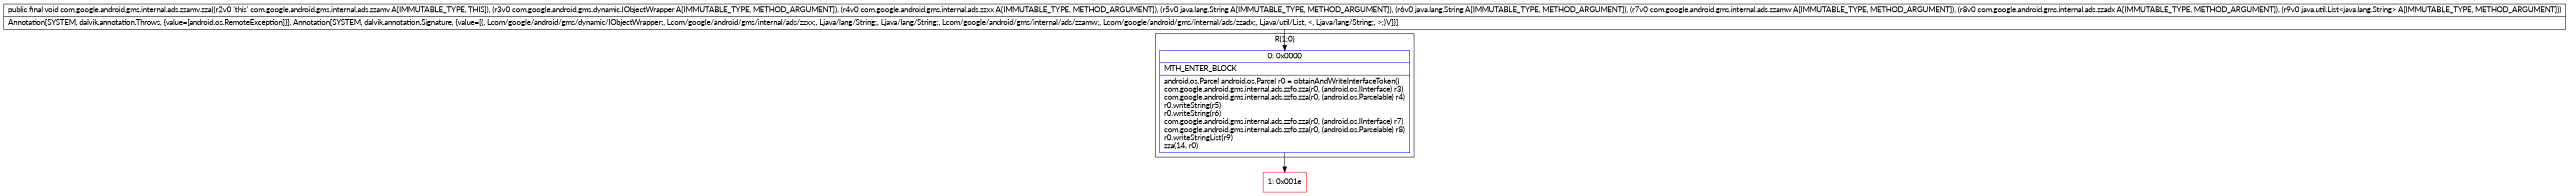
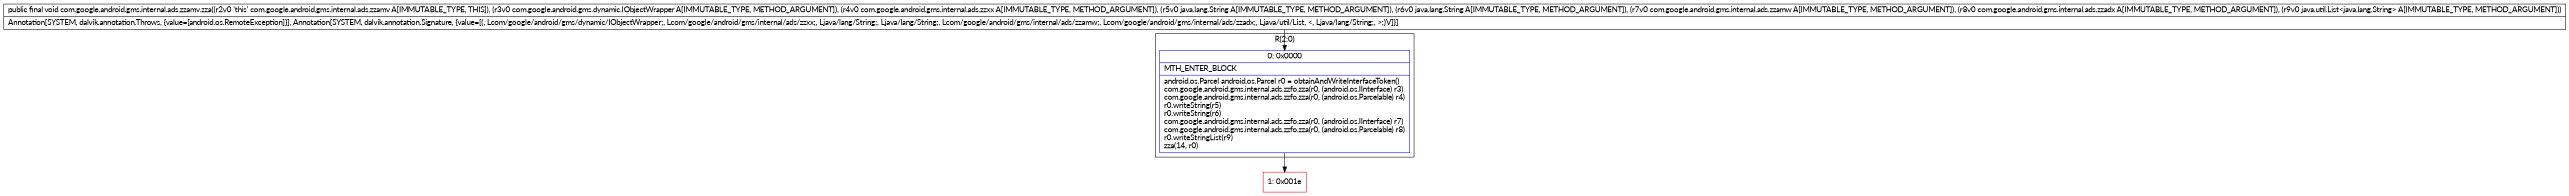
(1285, 40) -> (1285, 40)
